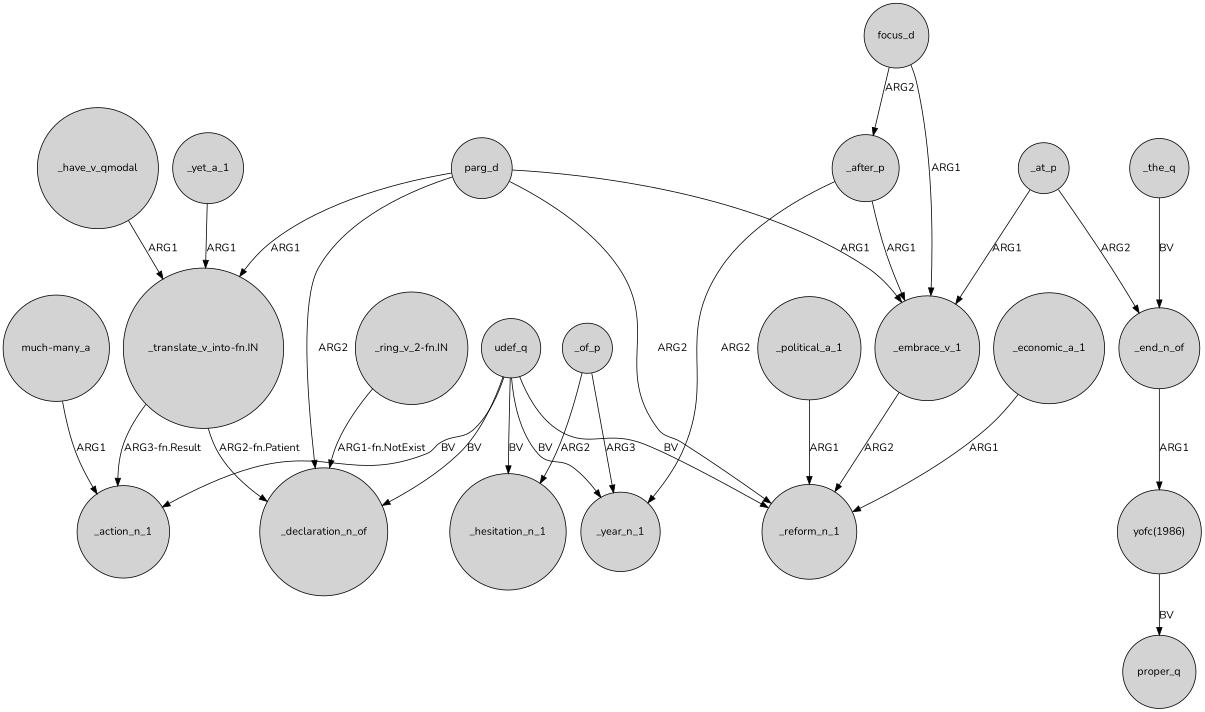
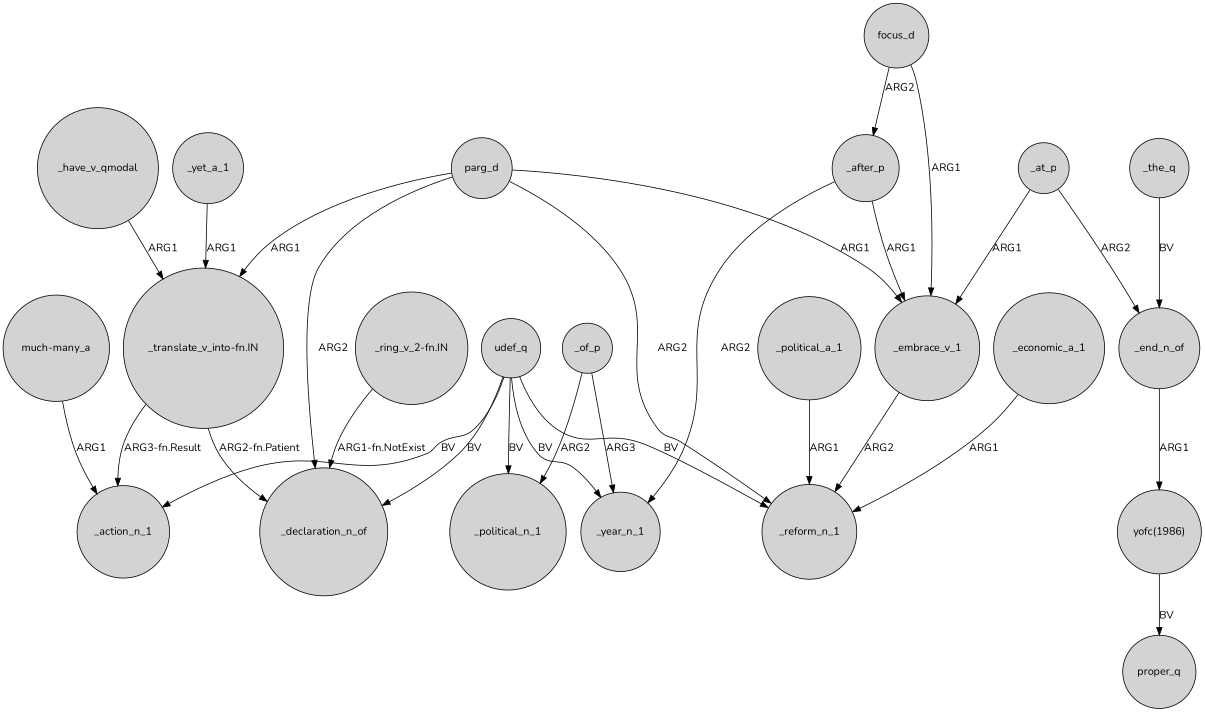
(508, 532) -> (508, 532)
